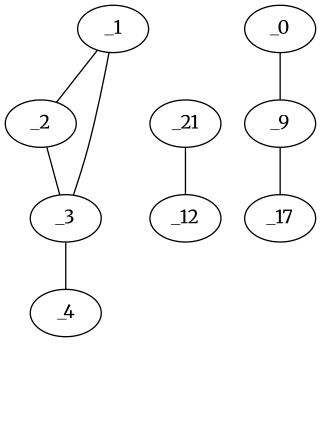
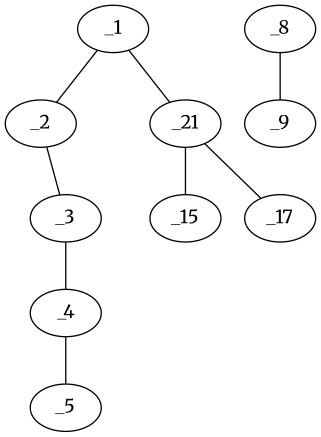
(280, 29) -> (280, 29)
(94, 125) -> (149, 76)
(280, 171) -> (233, 171)
(185, 218) -> (185, 218)
none -> (66, 408)
